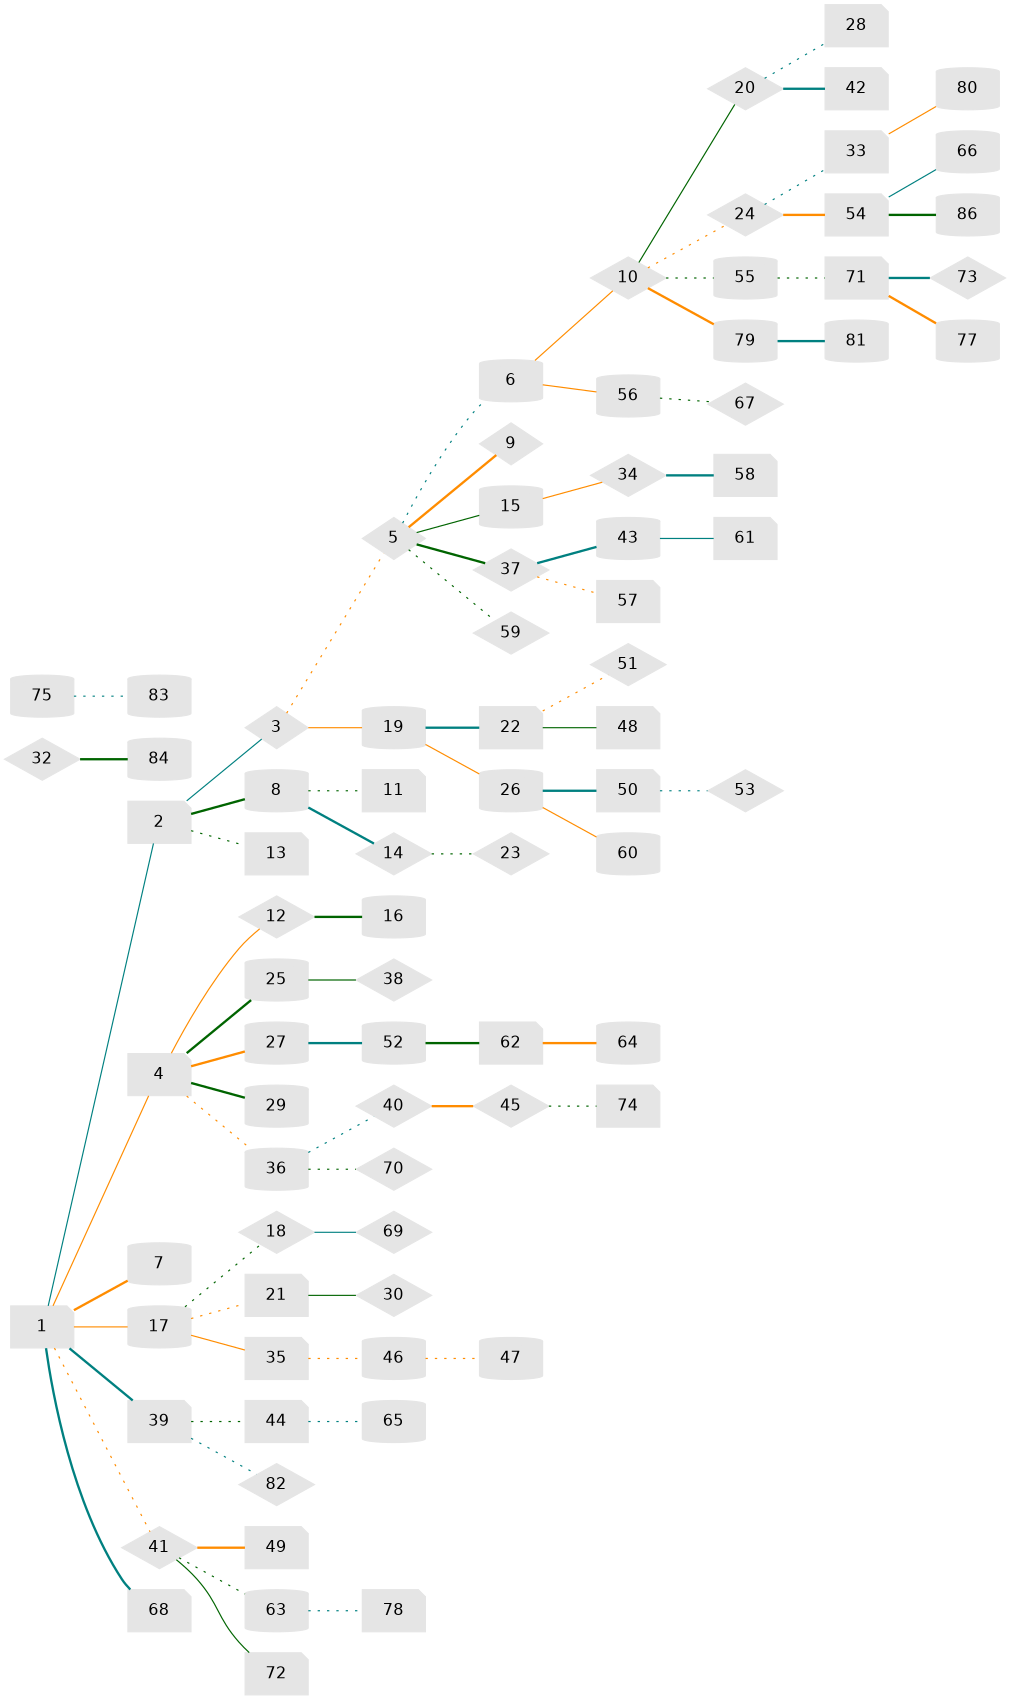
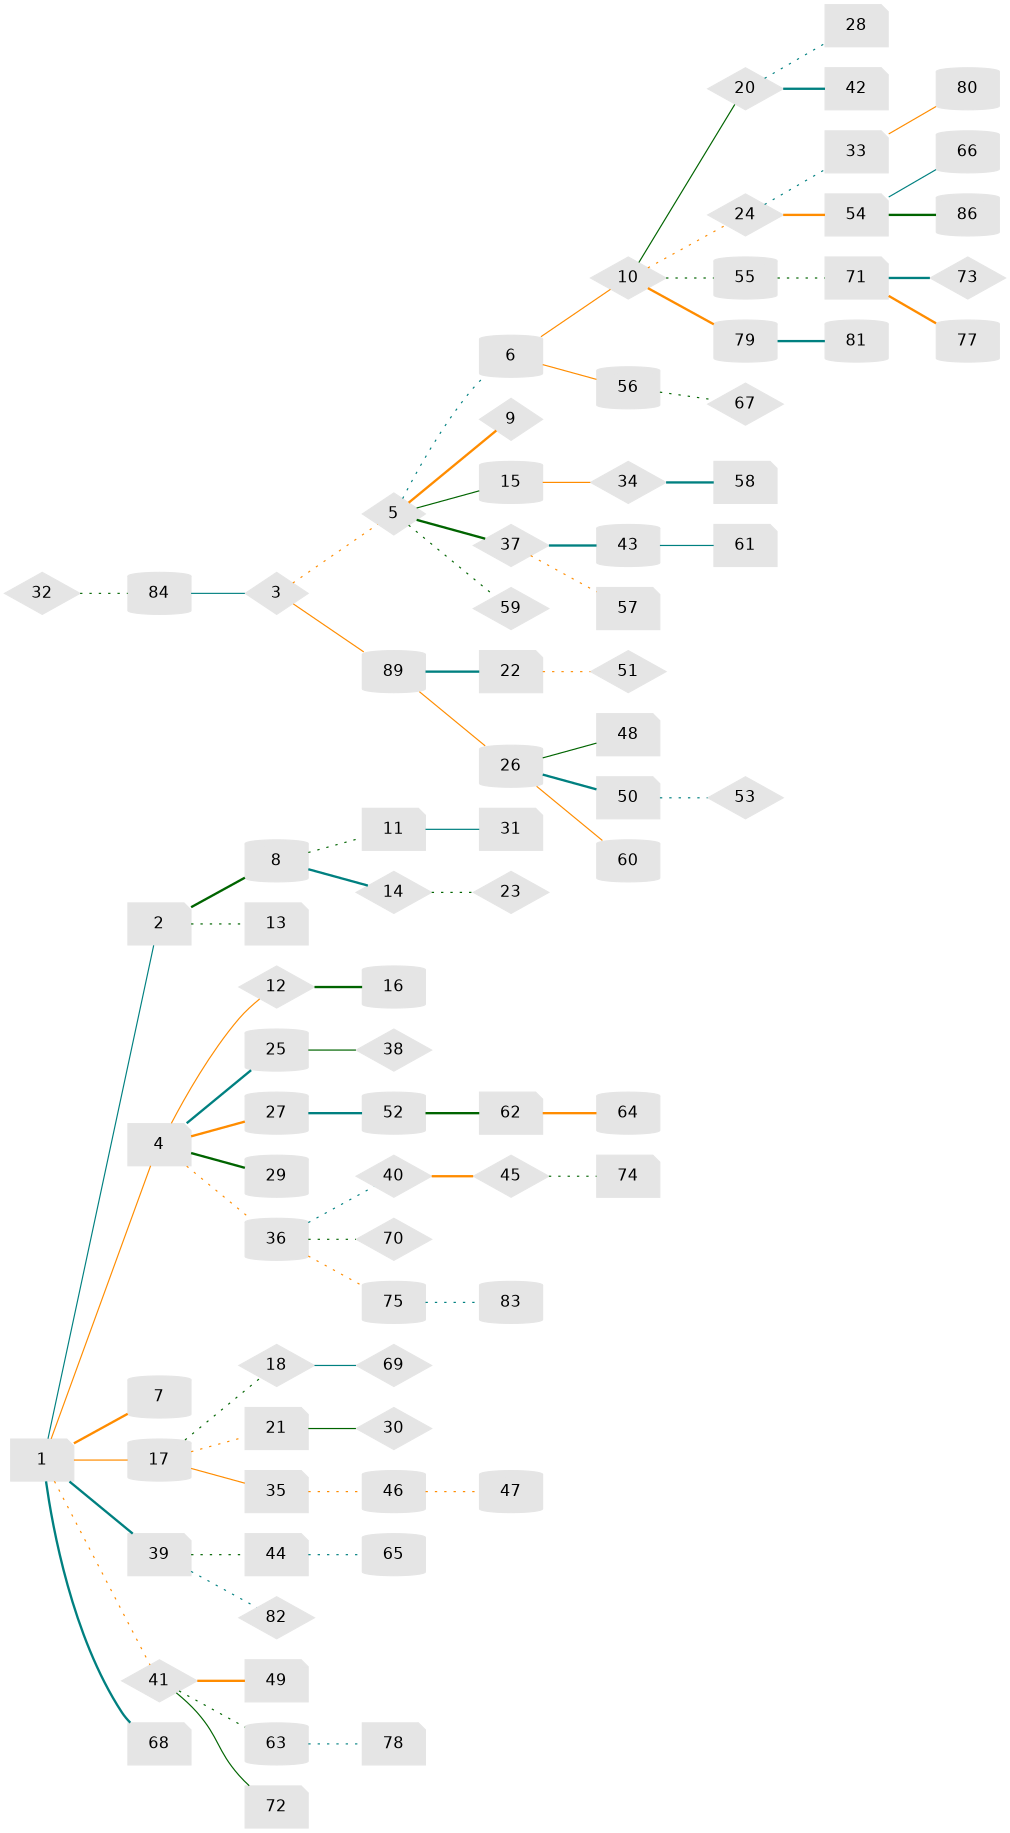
(394, 728) -> (394, 672)
(570, 728) -> (570, 750)
(104, 759) -> (104, 593)
(224, 770) -> (218, 593)
none -> (511, 829)
(219, 1027) -> (219, 1097)
none -> (335, 1271)
